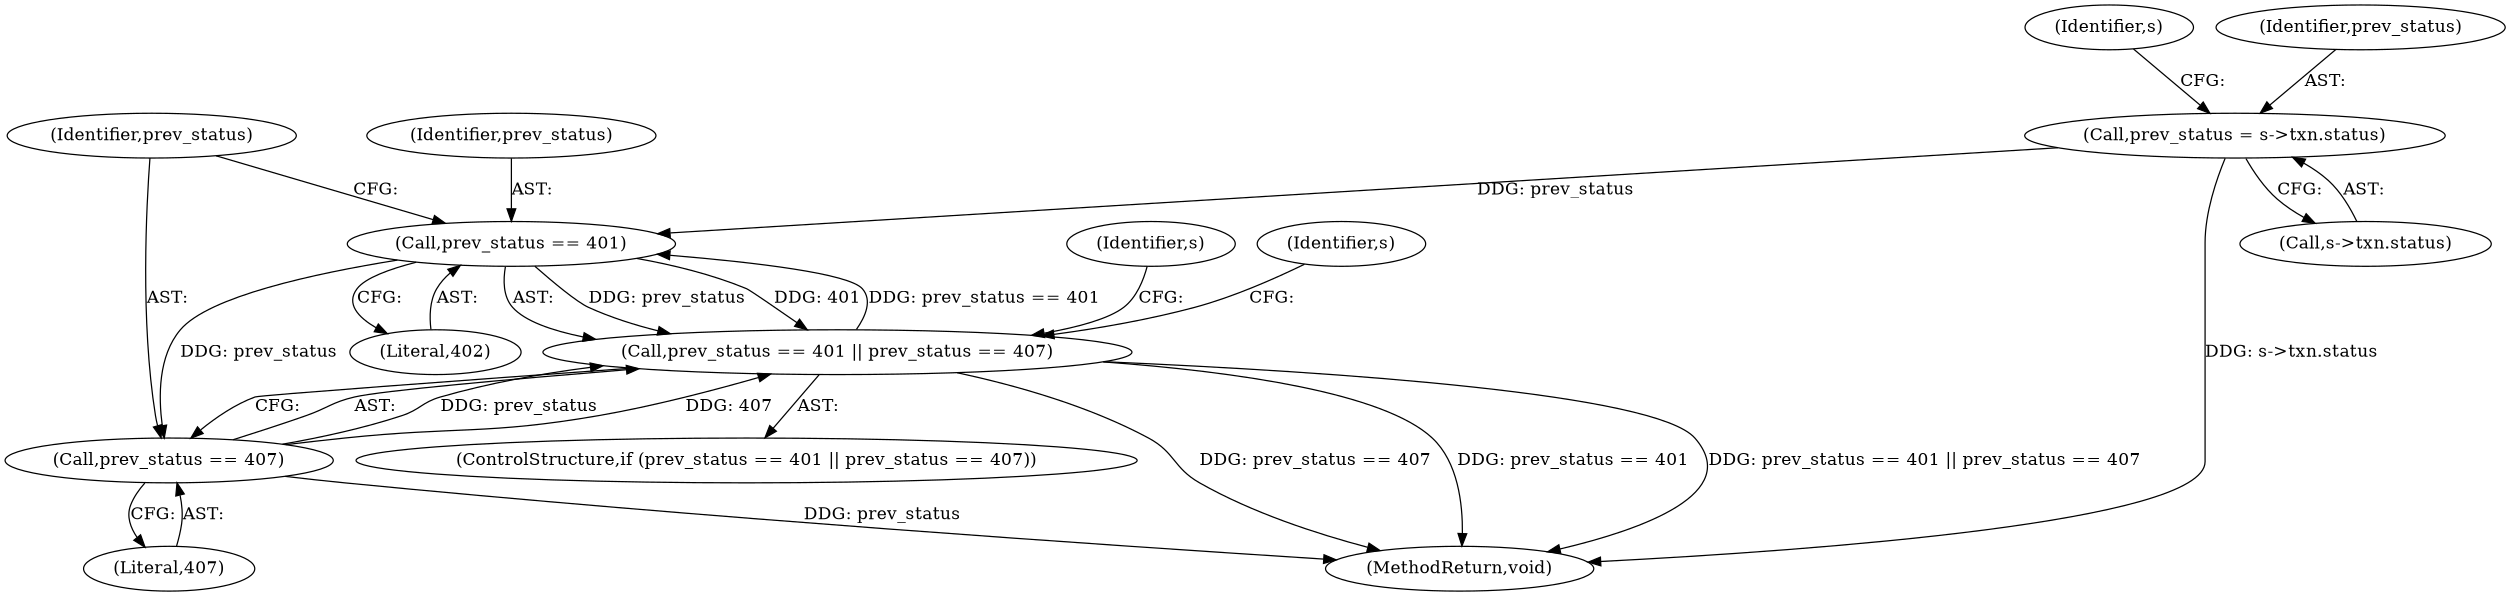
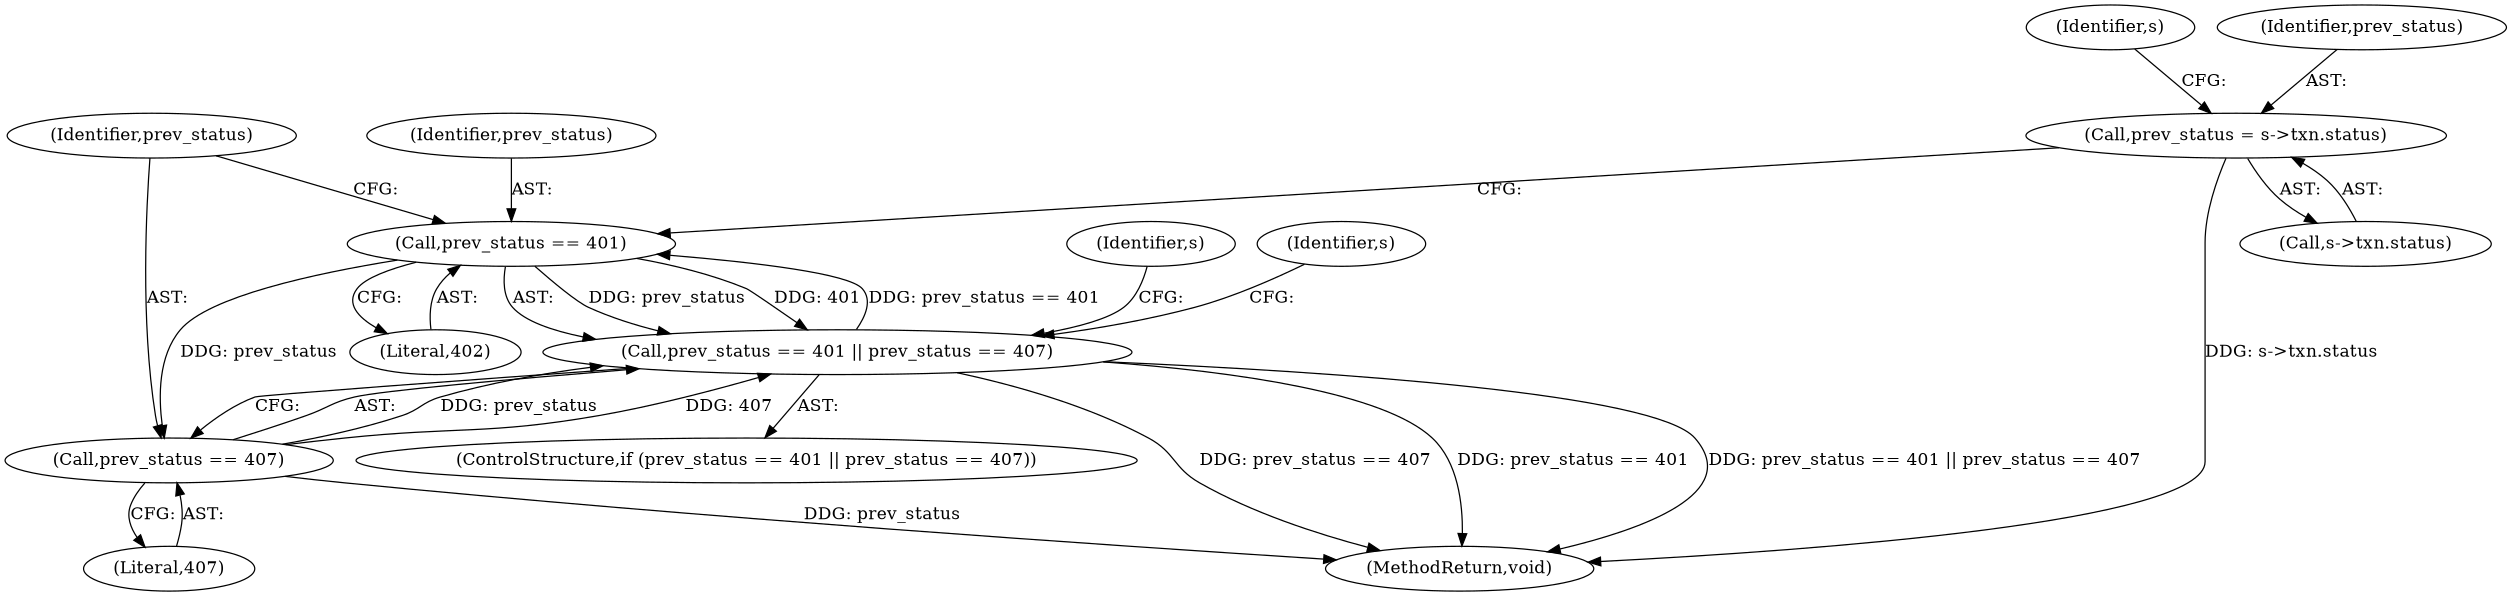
(1556, 190) -> (1503, 190)
(2303, 190) -> (2303, 190)
